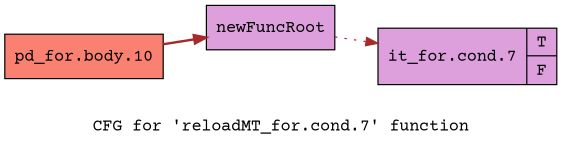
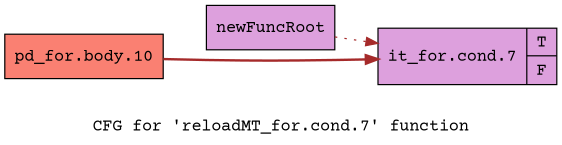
(179, 42) -> (265, 61)
